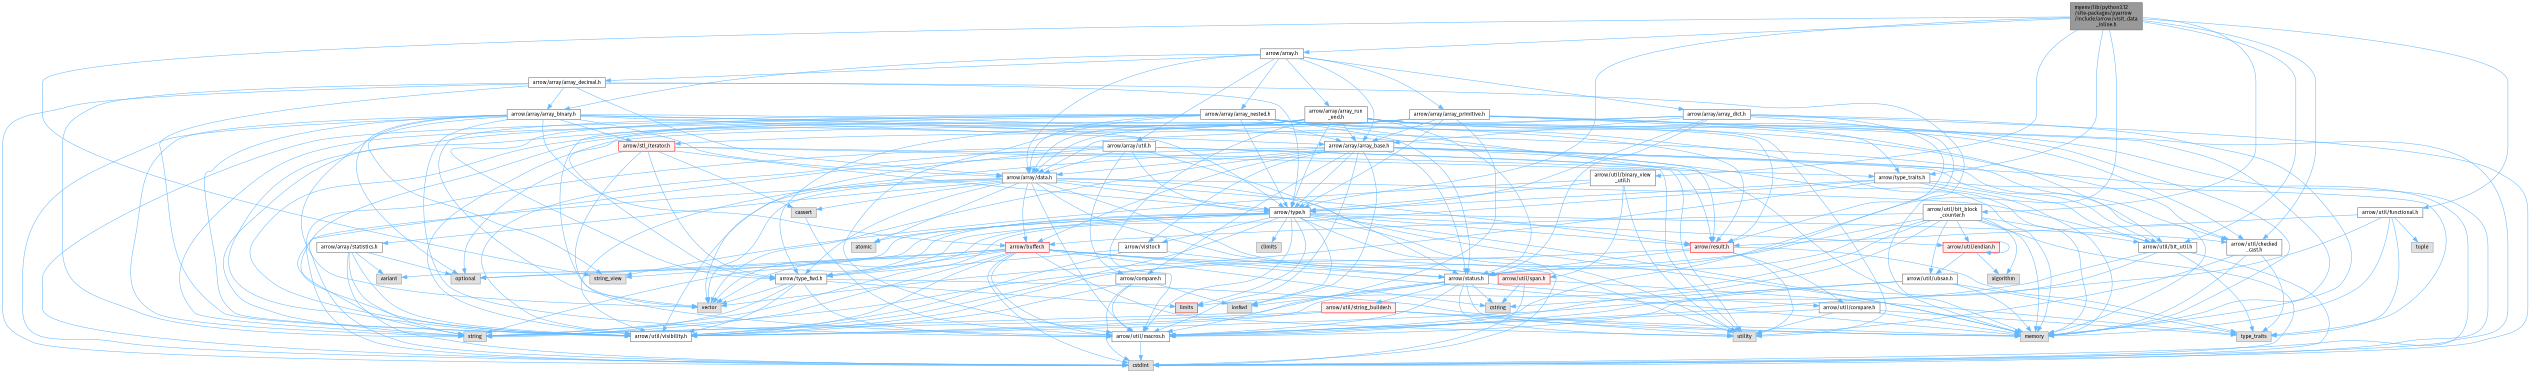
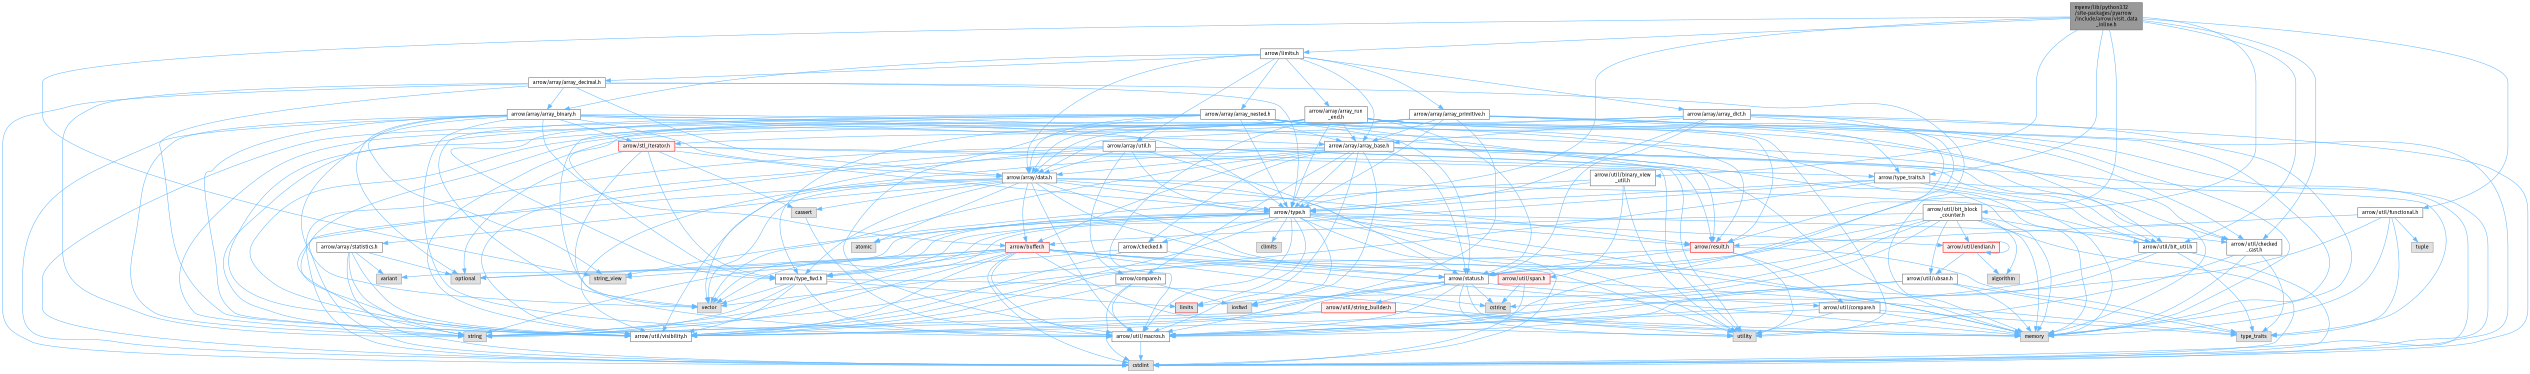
(1282, 54) -> (1282, 54)
(1143, 247) -> (1143, 247)
